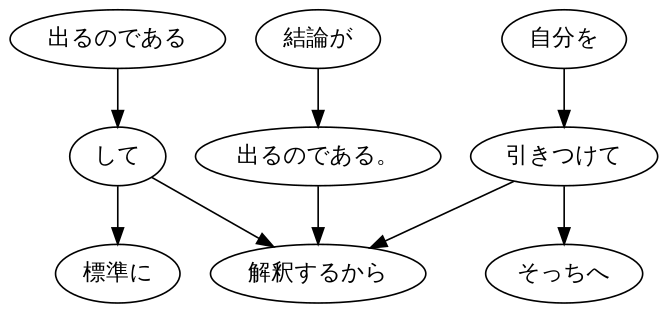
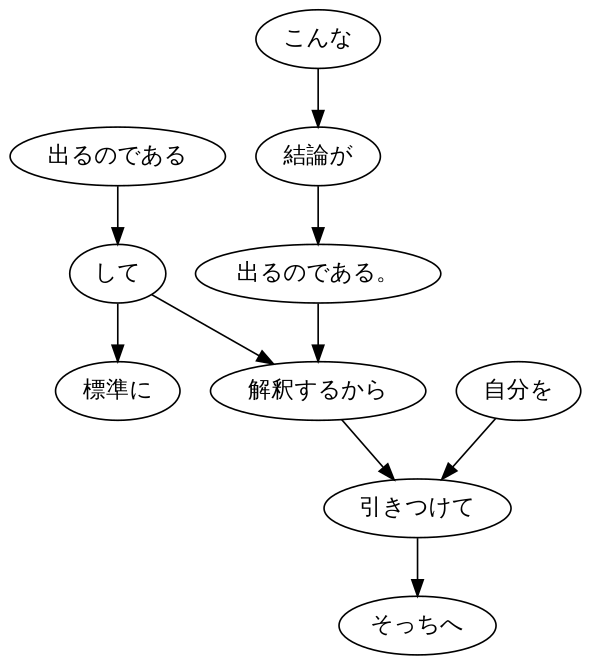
none -> (318, 39)
(449, 211) -> (362, 443)
